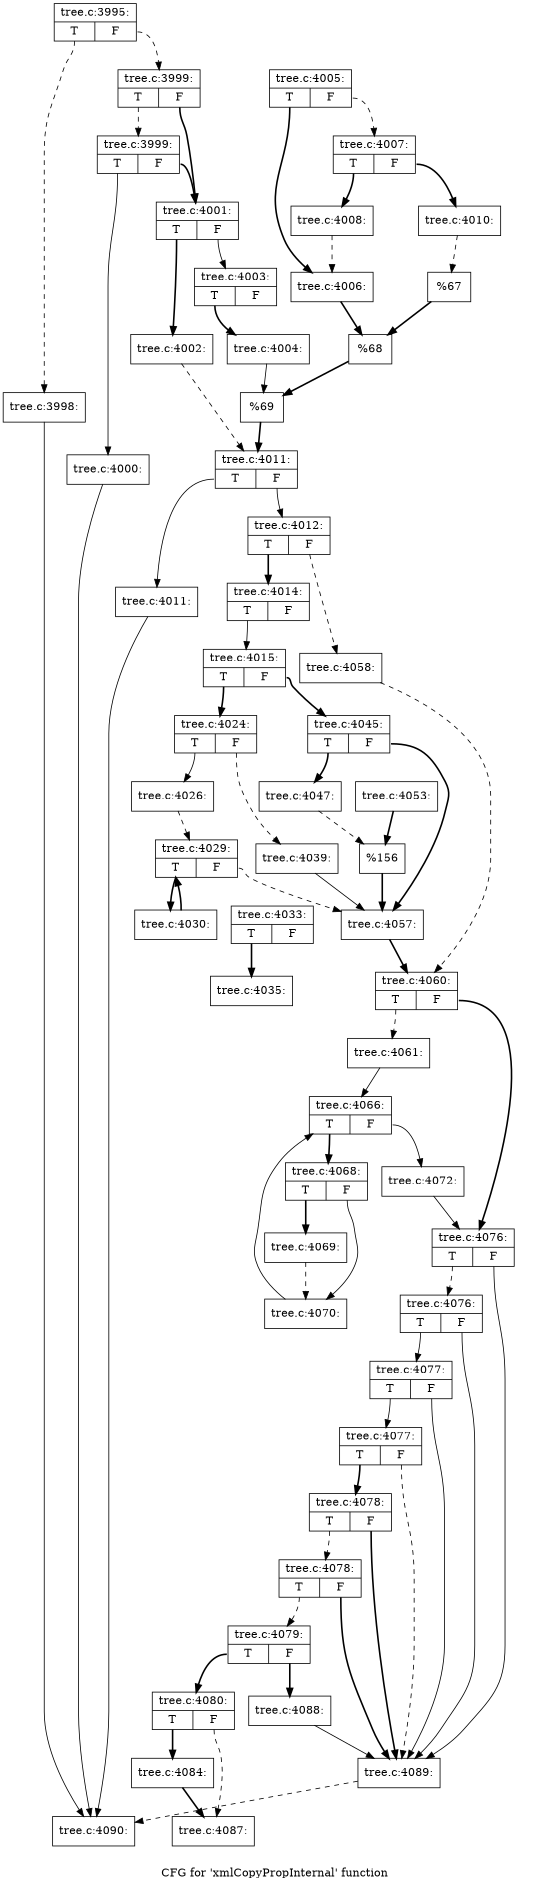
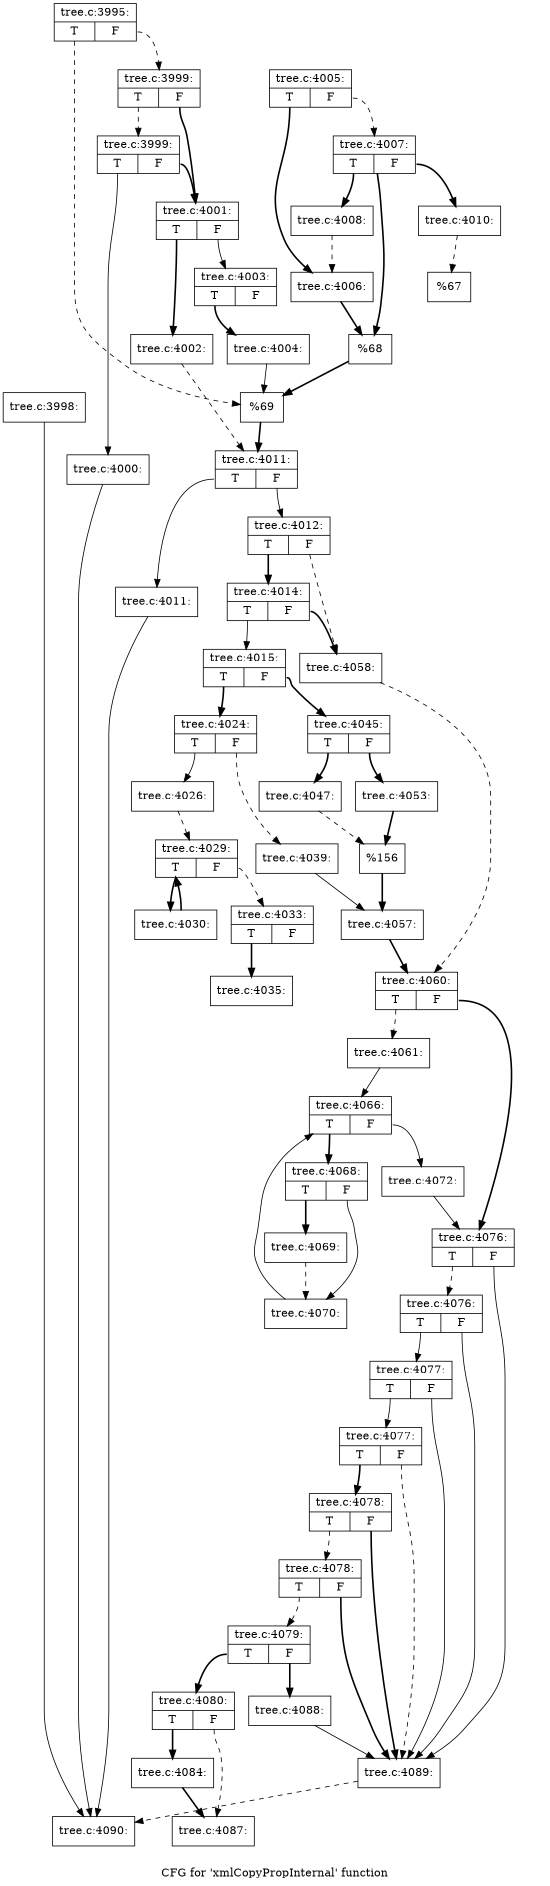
(44, 210) -> (75, 271)
(413, 316) -> (384, 250)
none -> (323, 624)
(445, 813) -> (372, 765)
(284, 892) -> (251, 883)
